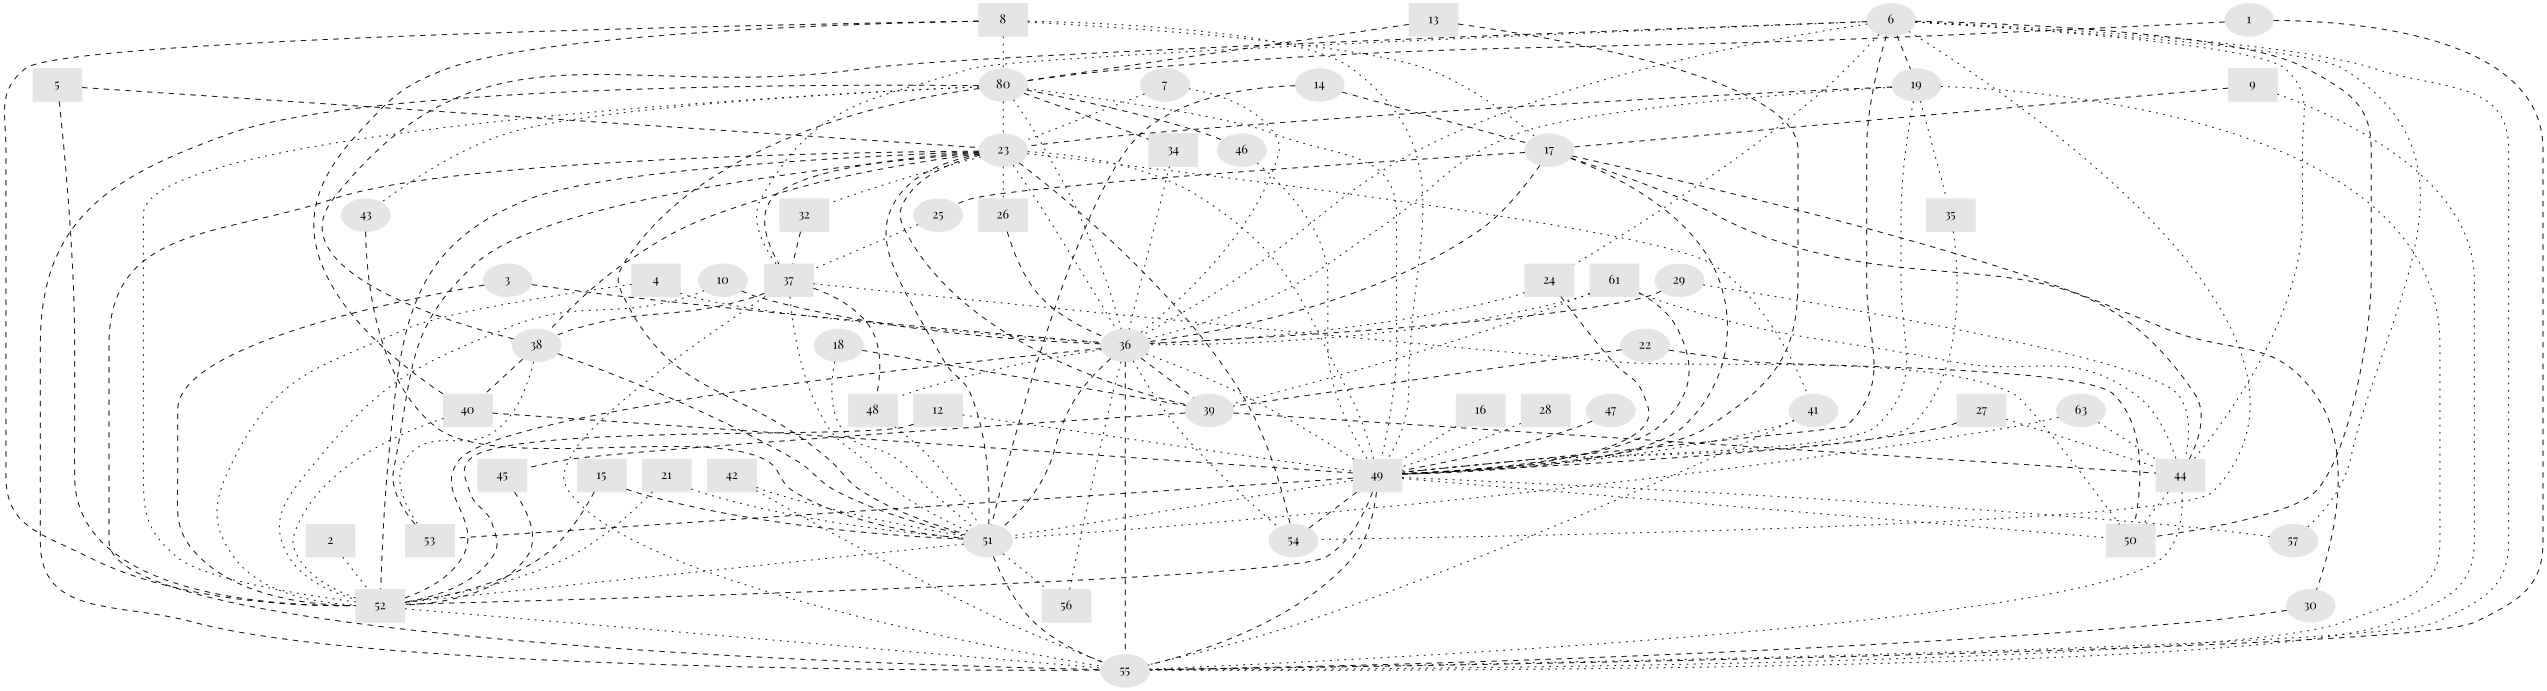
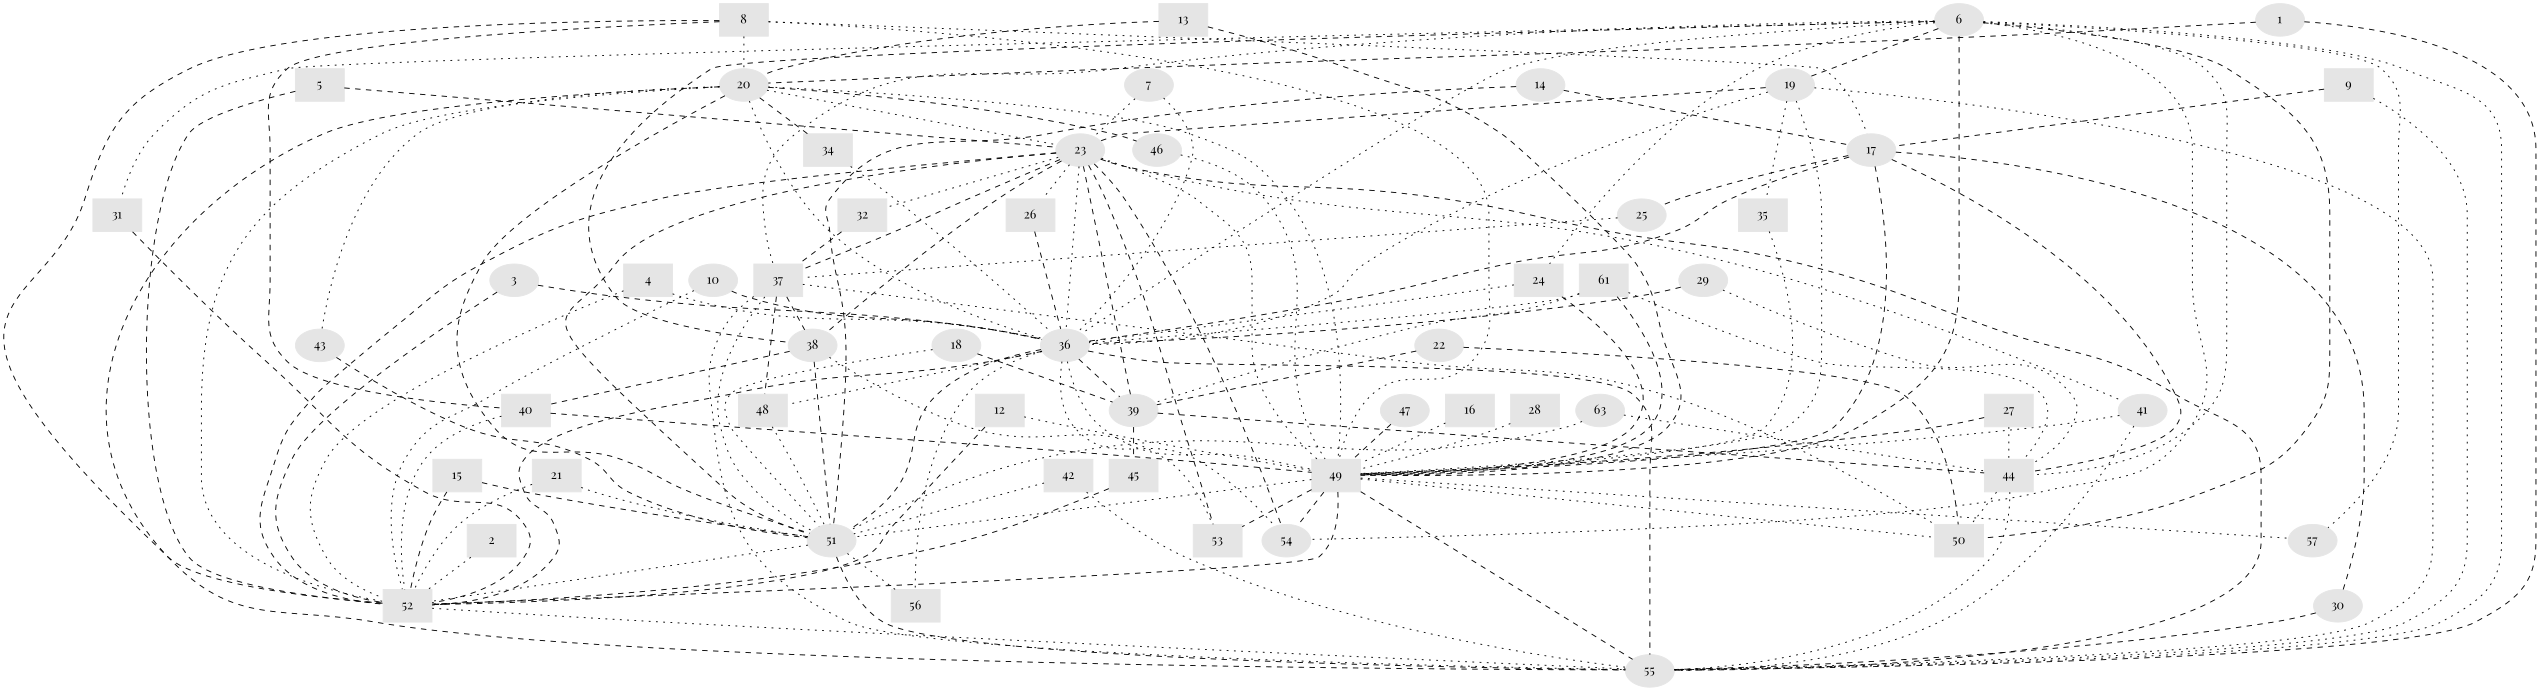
(1003, 85) -> (744, 85)
none -> (117, 215)
